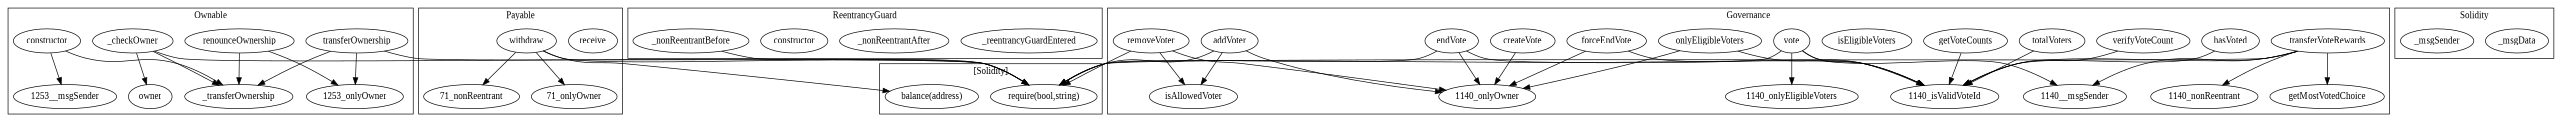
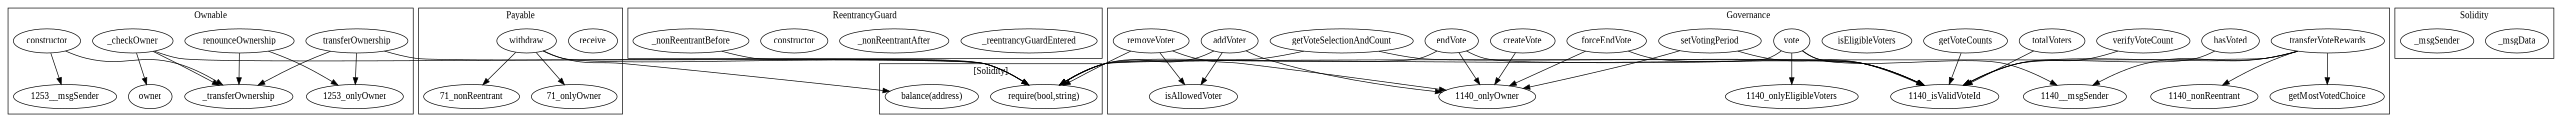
none -> (1342, 41)
(1710, 41) -> (1710, 41)
